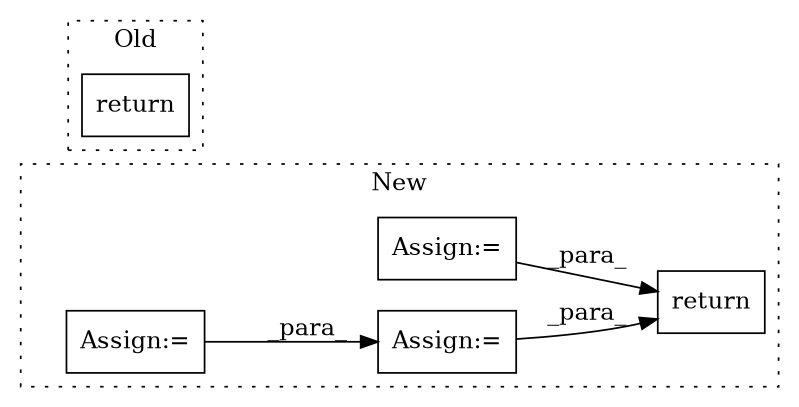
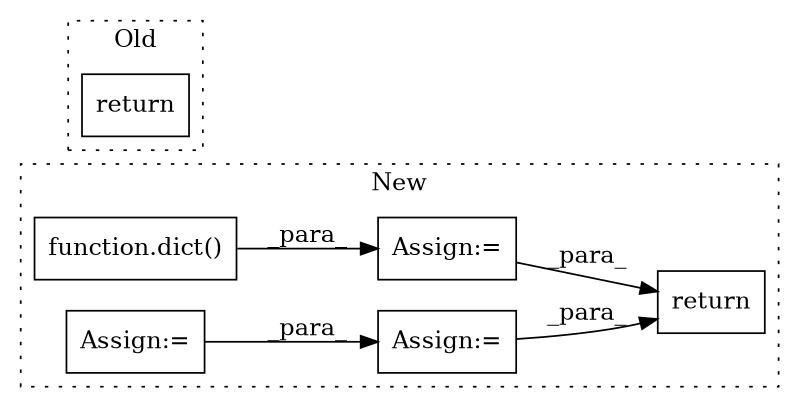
none -> (136, 249)
